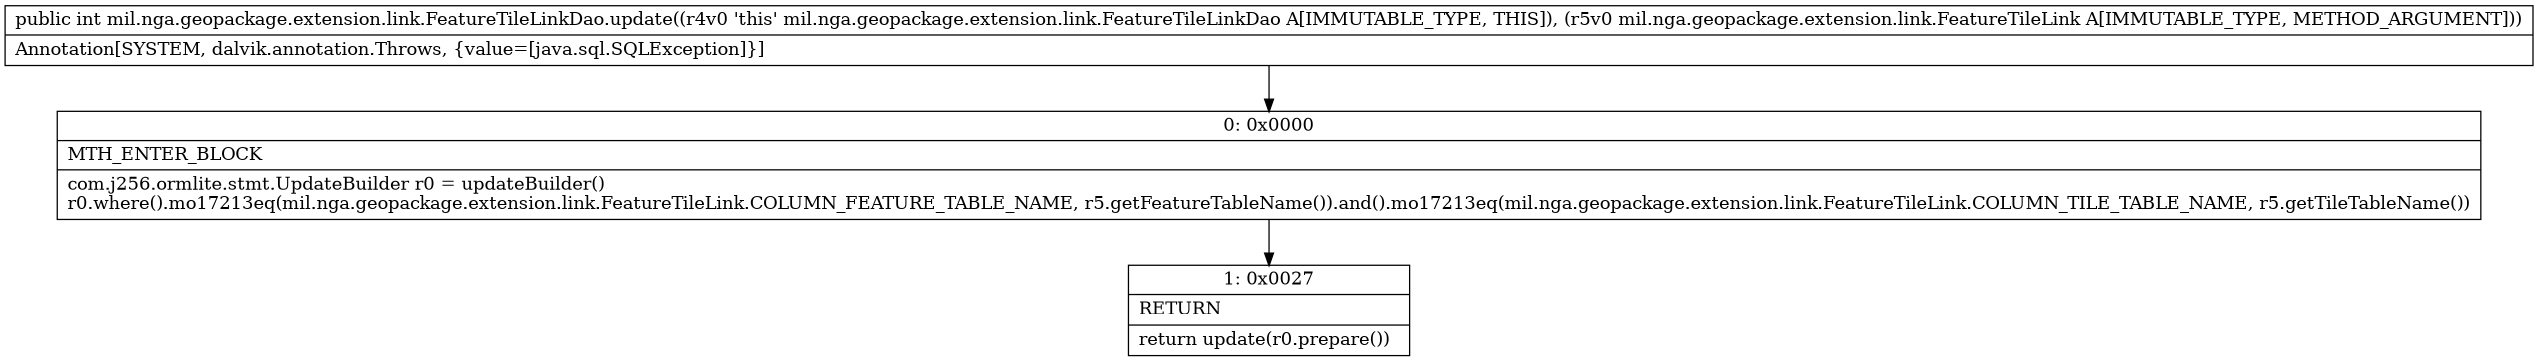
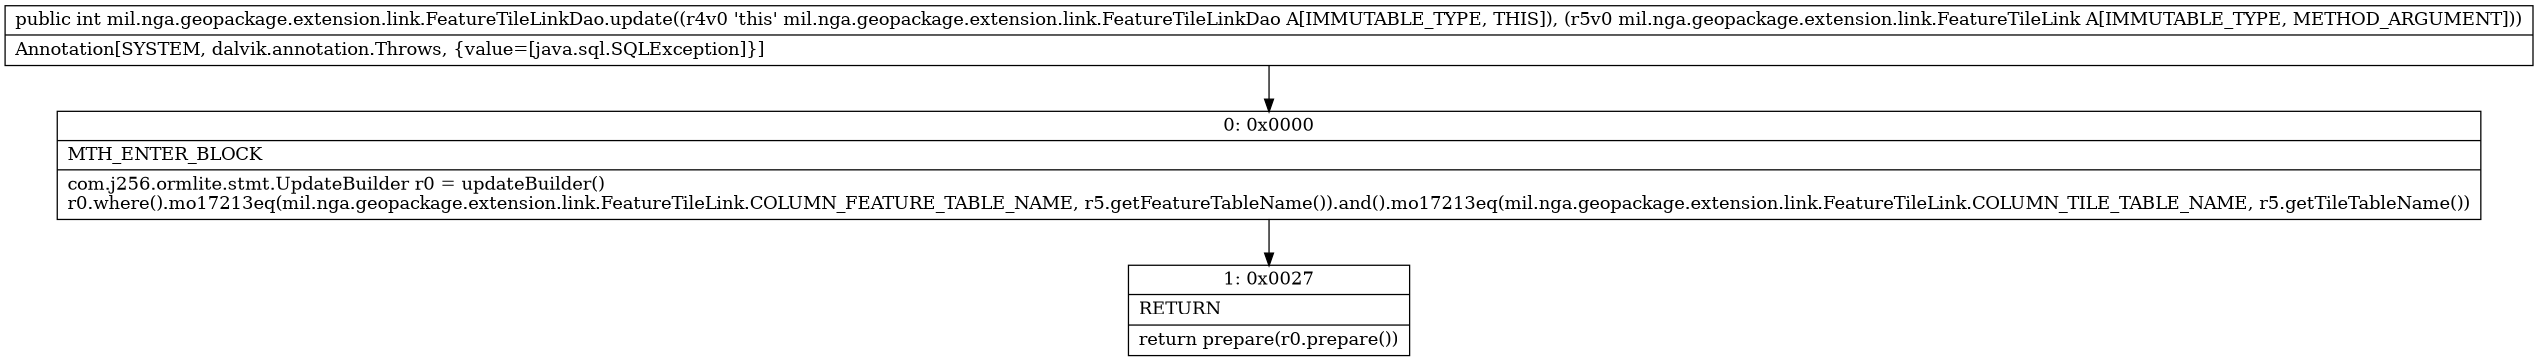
(1265, 340) -> (1269, 340)
